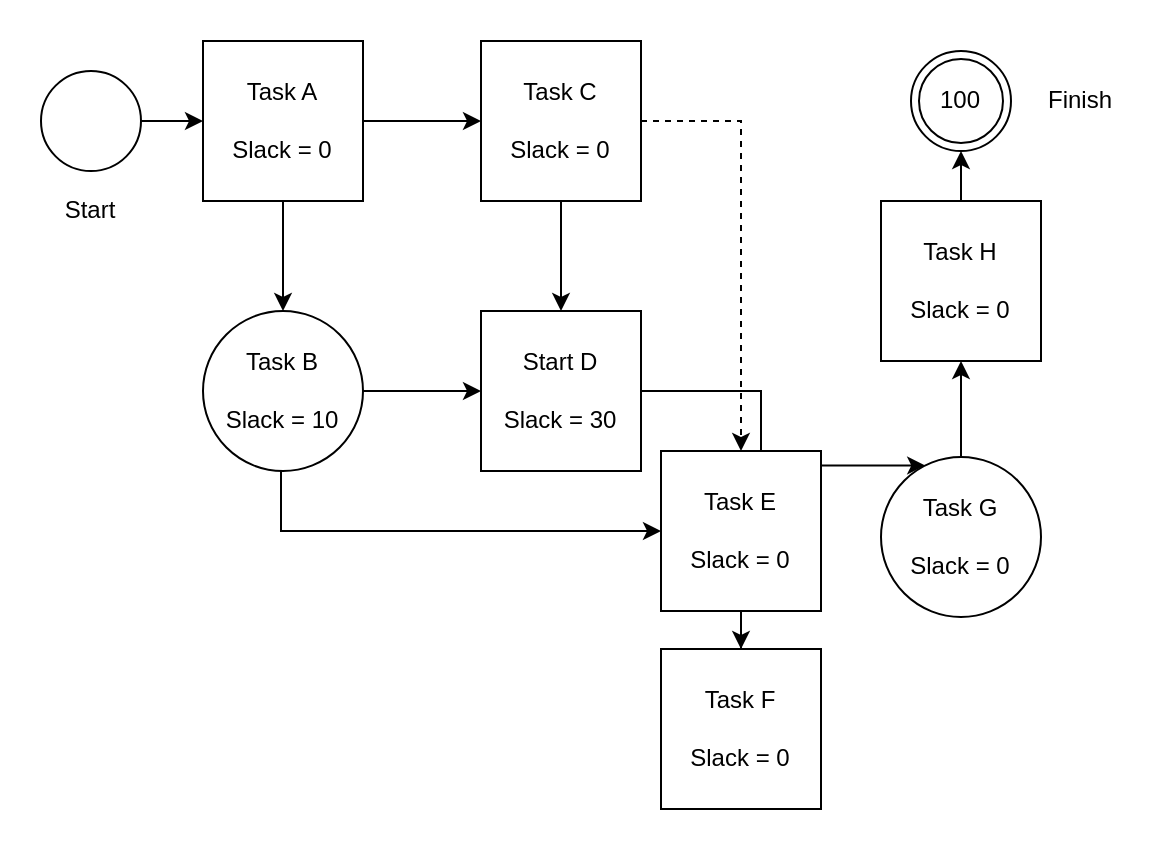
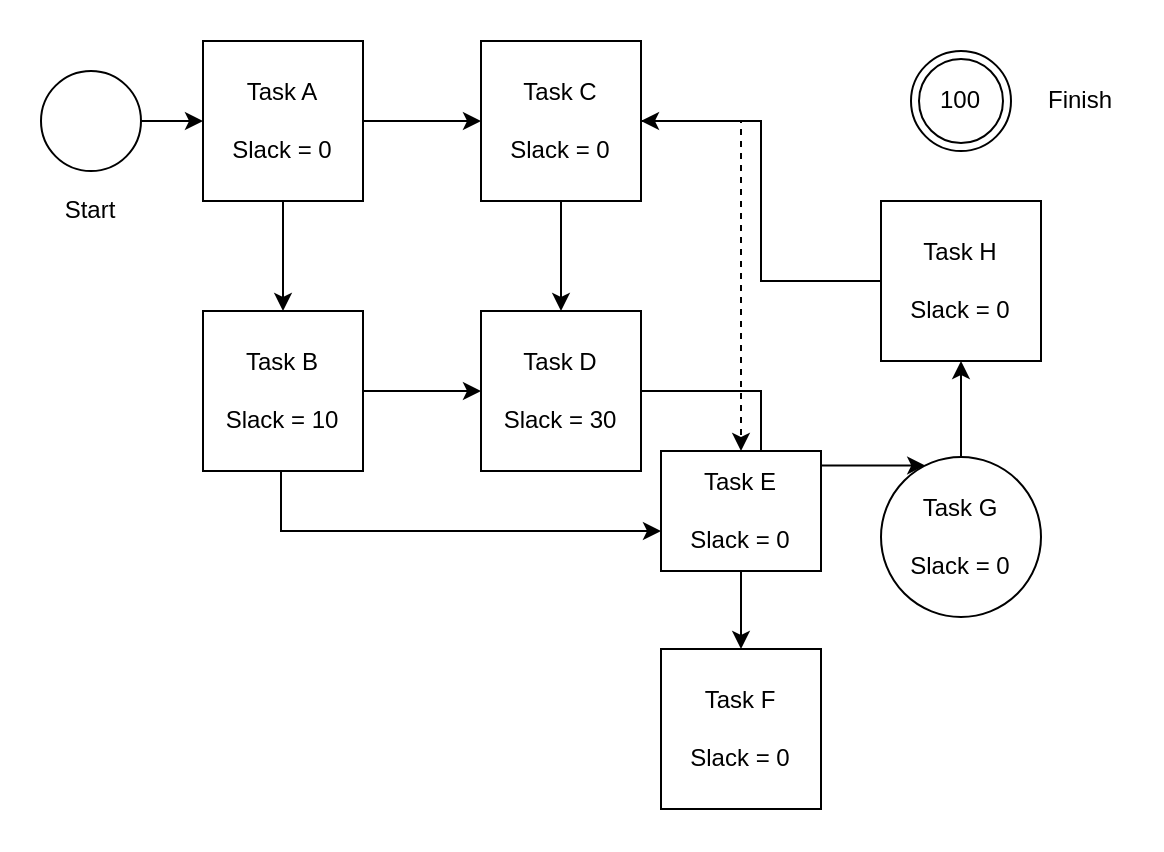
(961, 169) -> (761, 253)
(283, 391) -> (283, 391)
(561, 391) -> (561, 391)
(741, 531) -> (741, 511)
